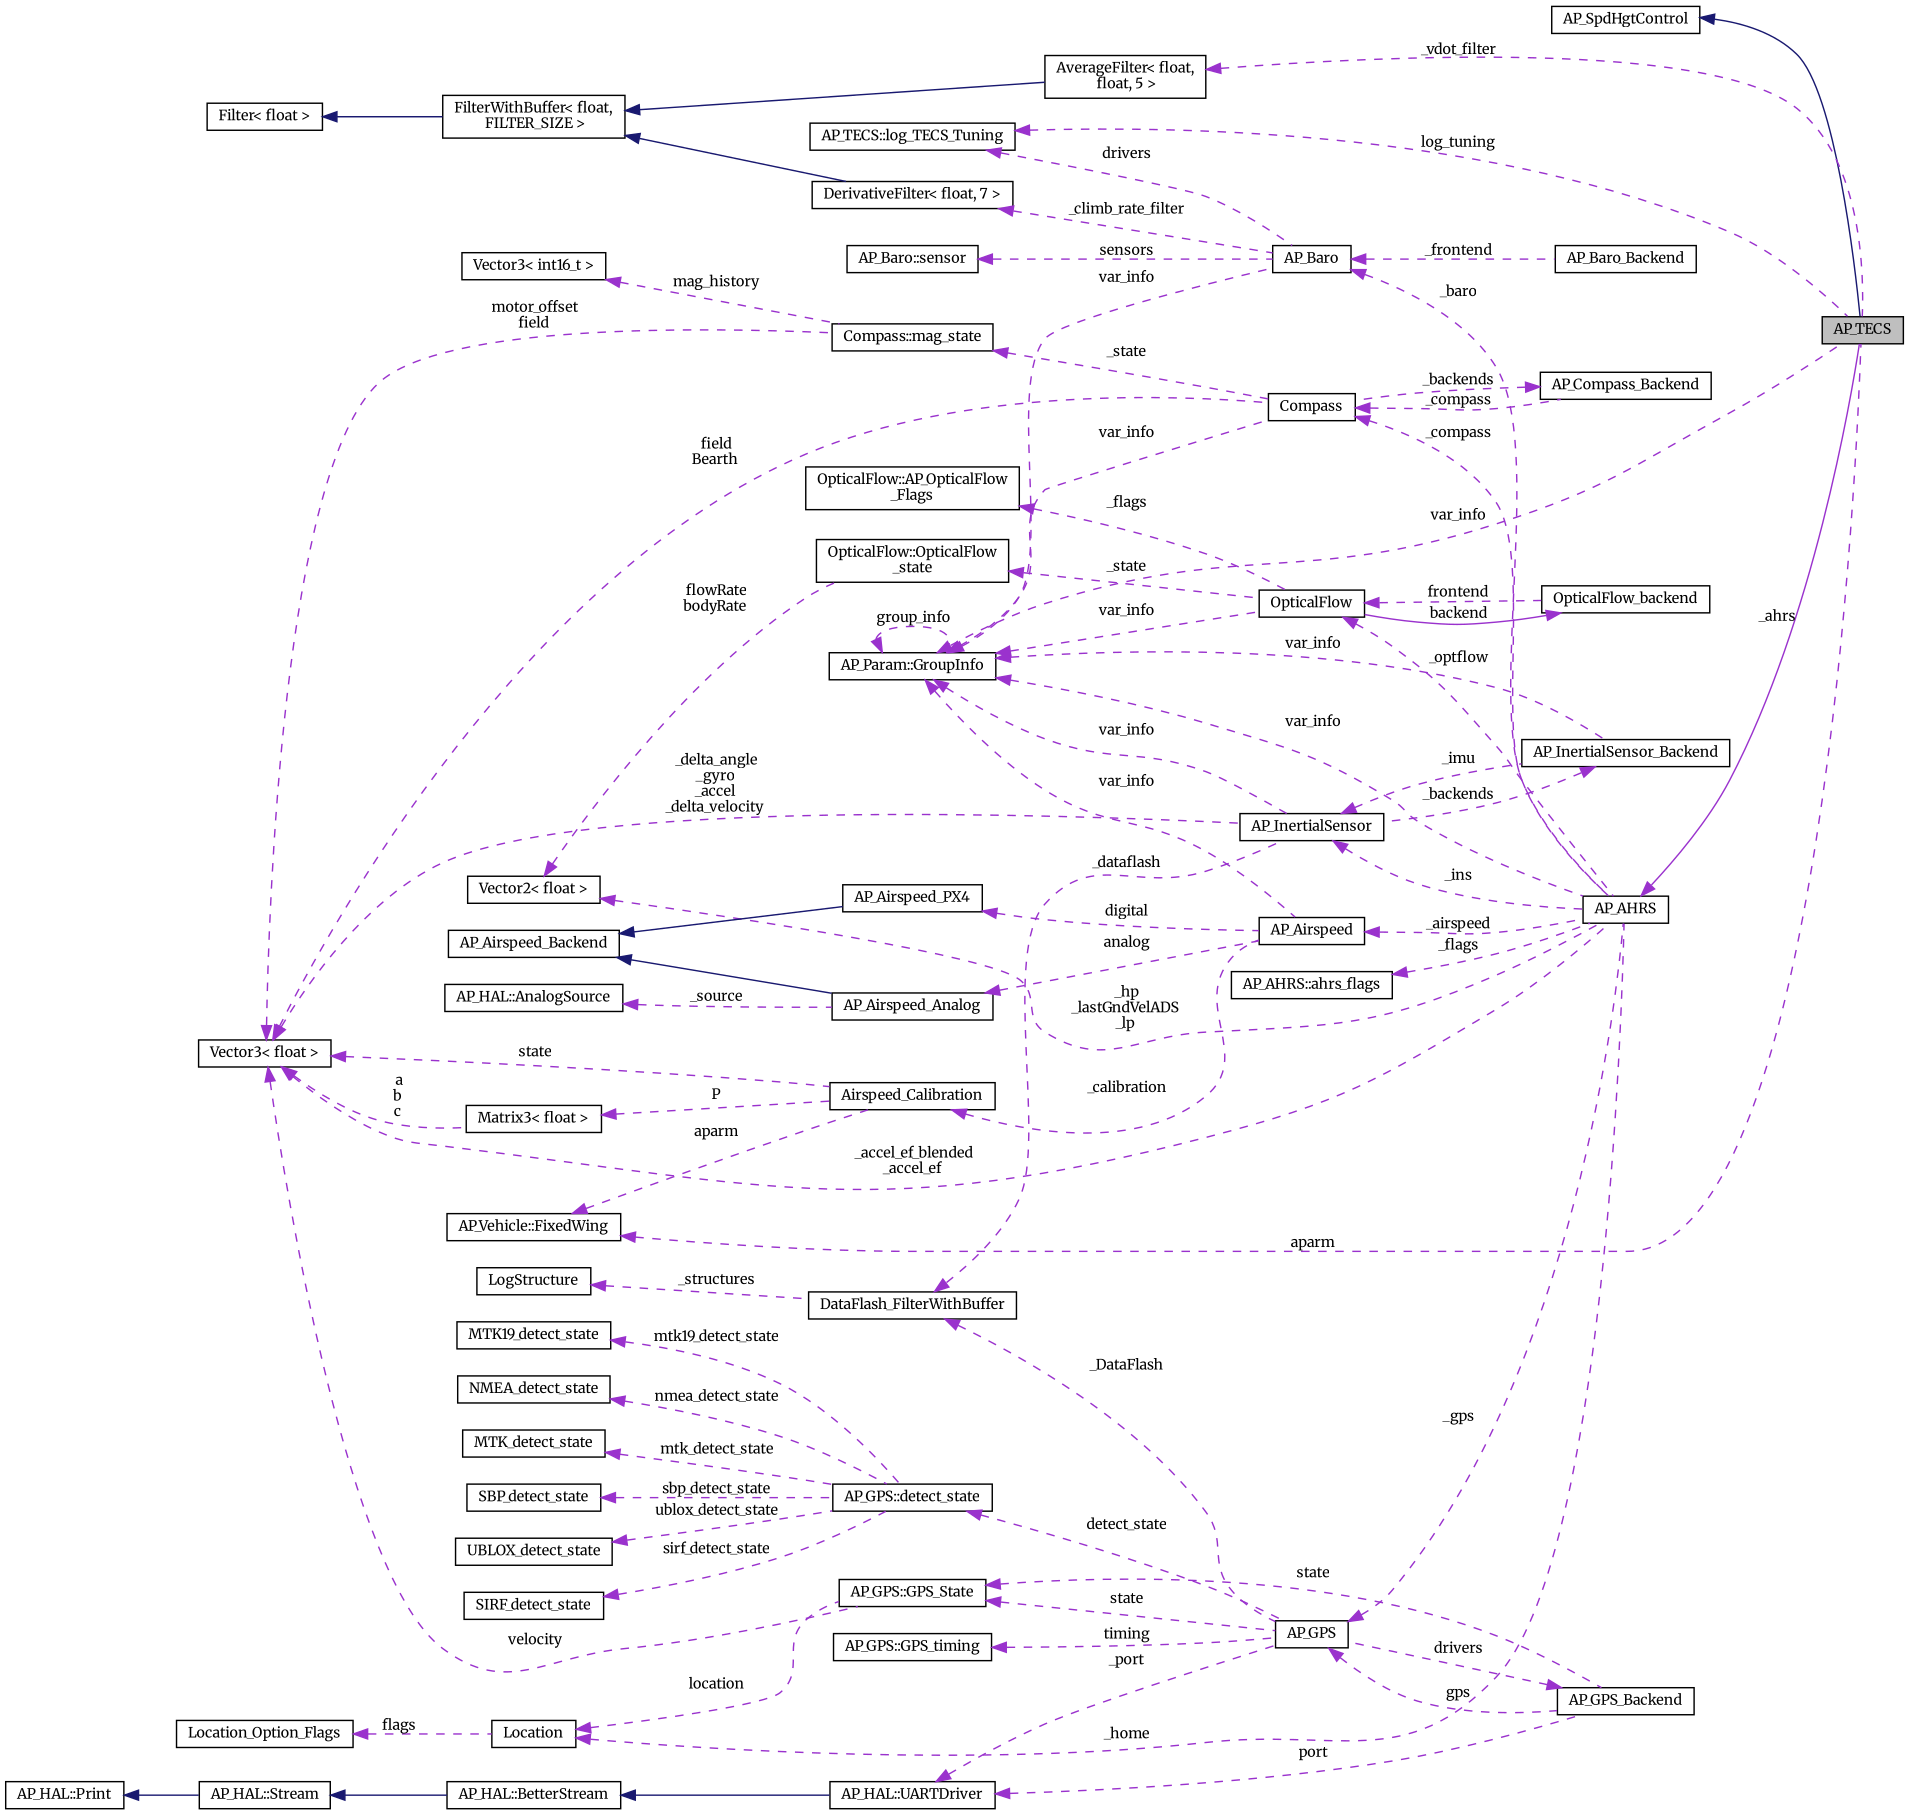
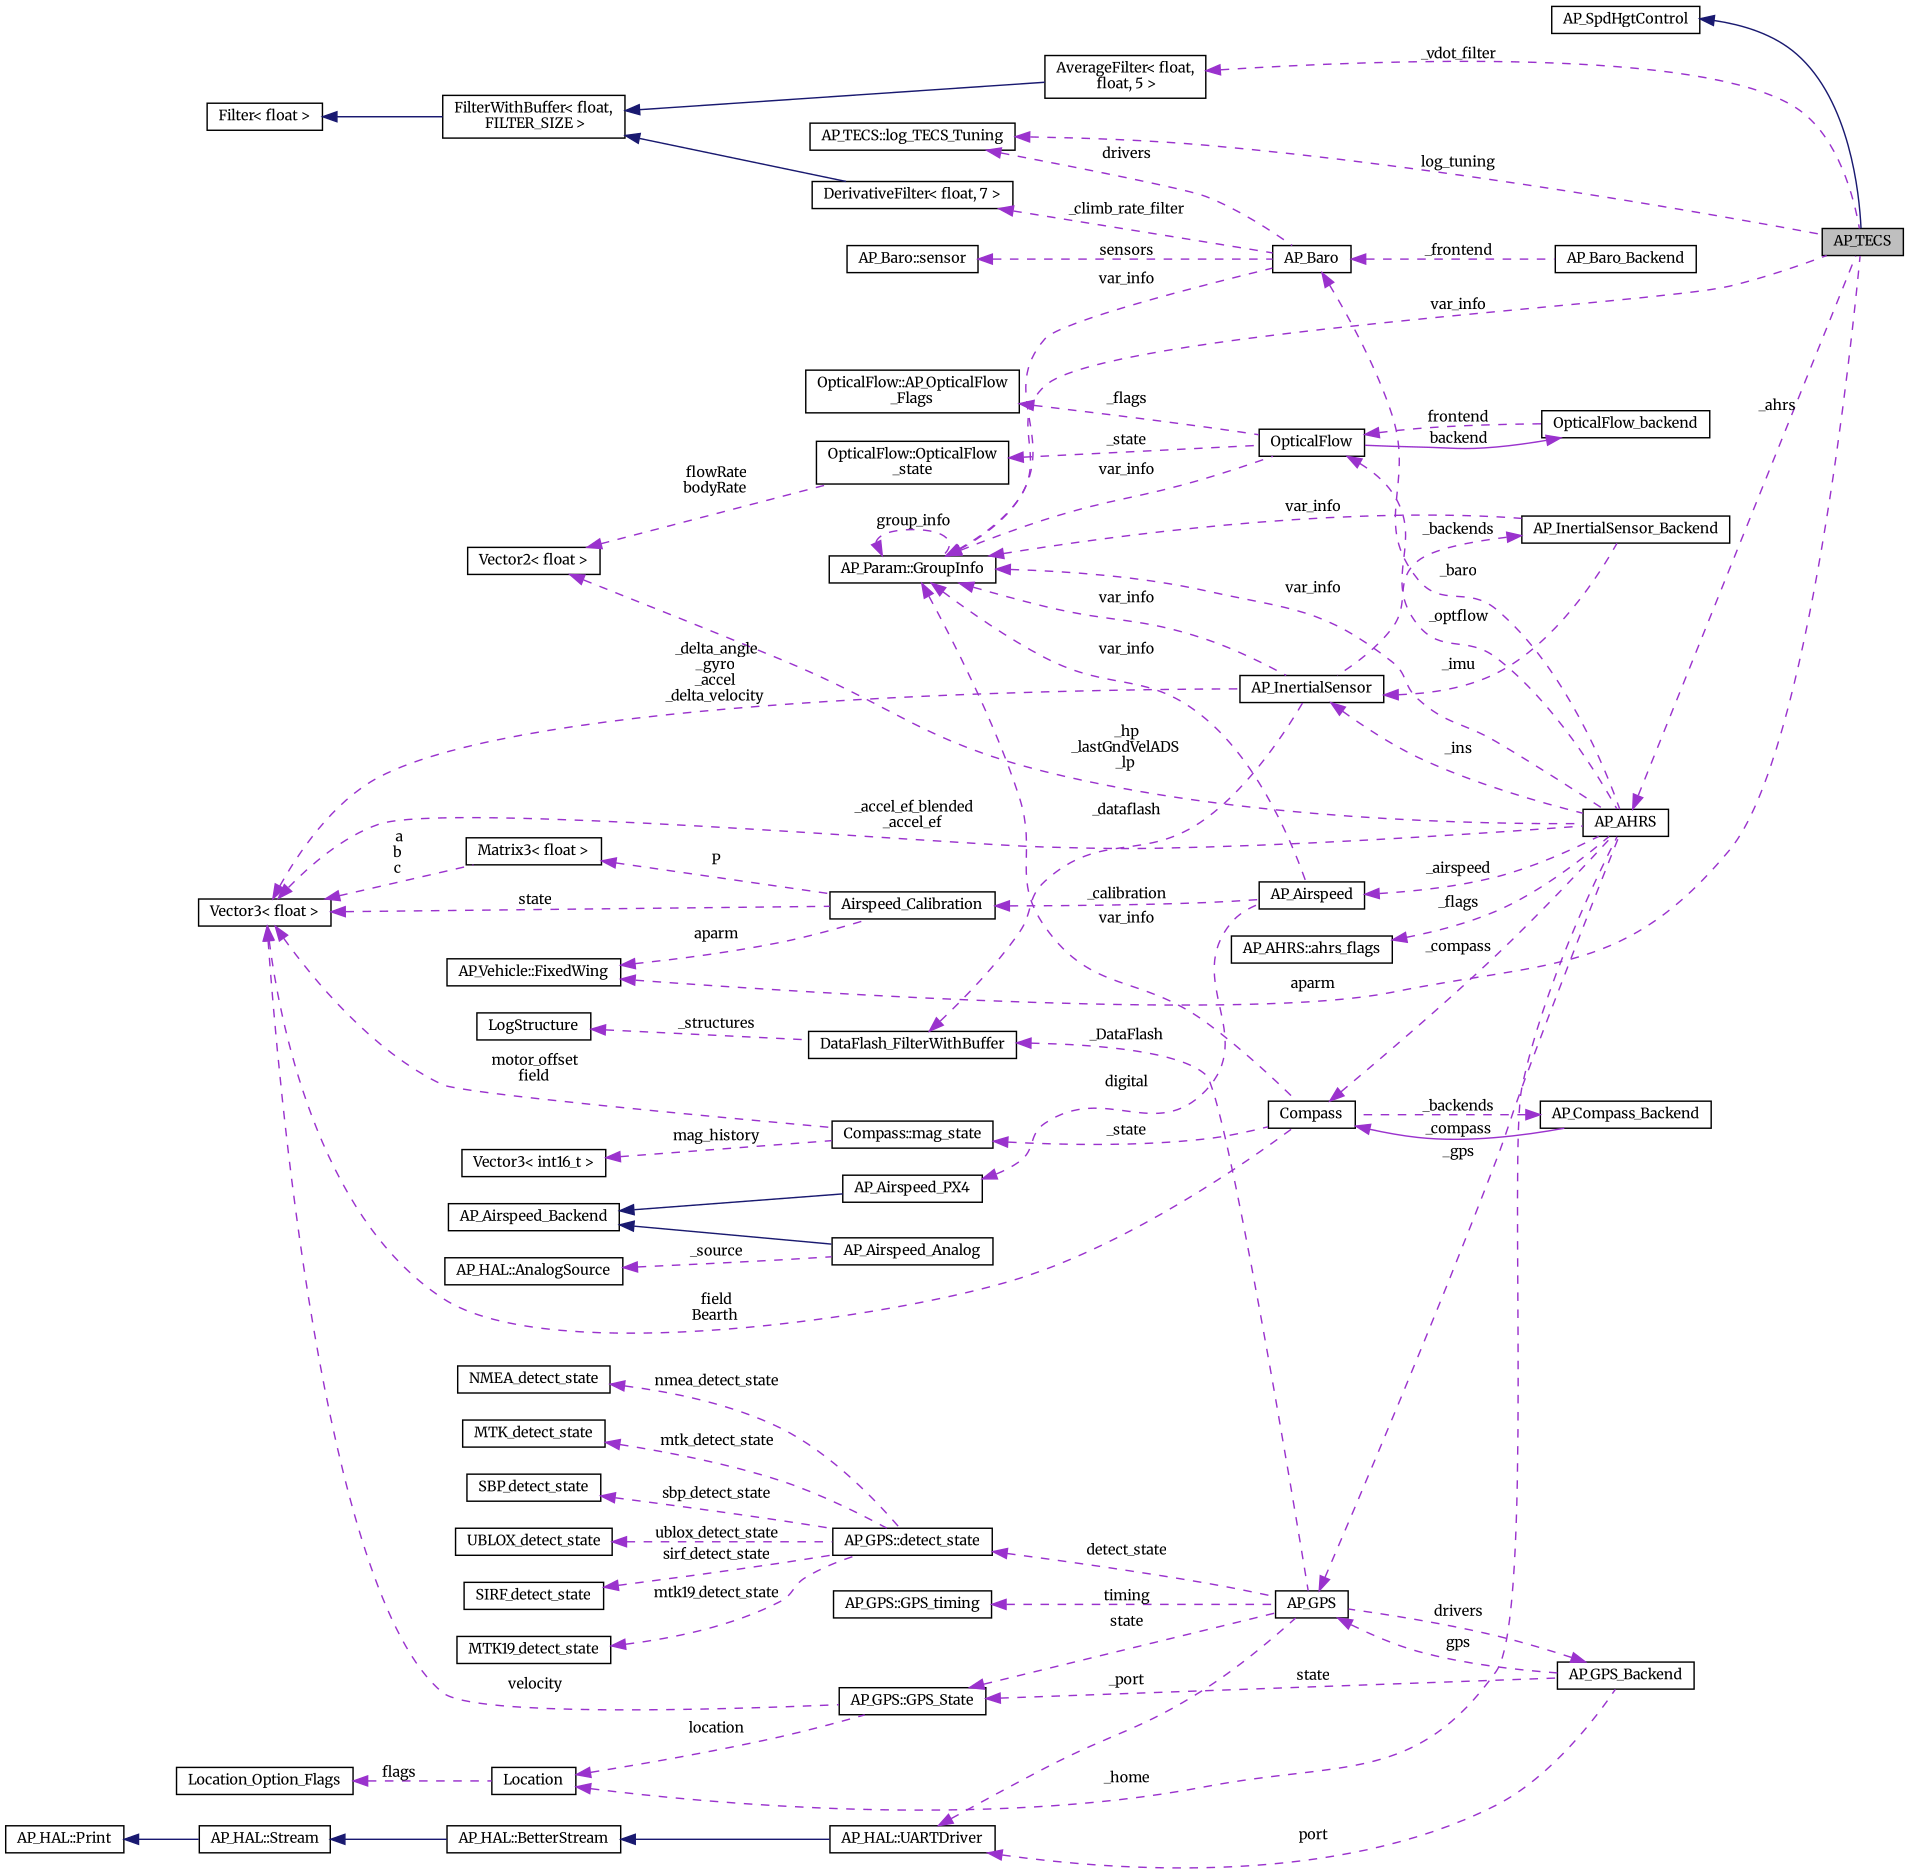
(1466, 410) -> (1467, 1139)
(1791, 630) -> (1747, 526)
(1129, 966) -> none
